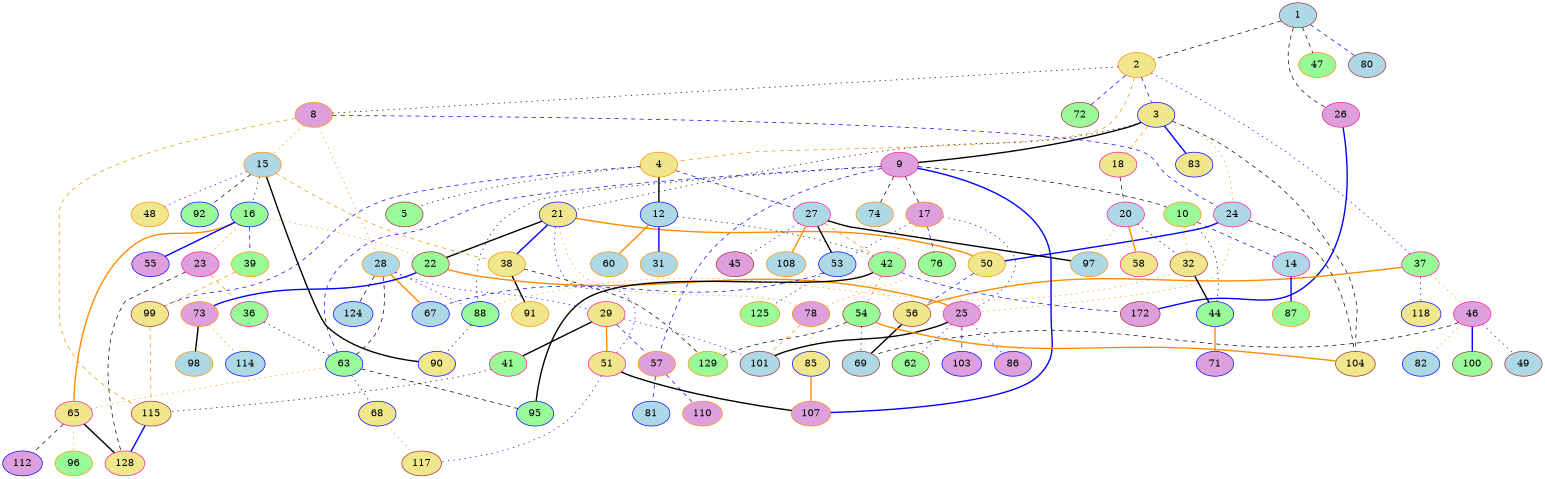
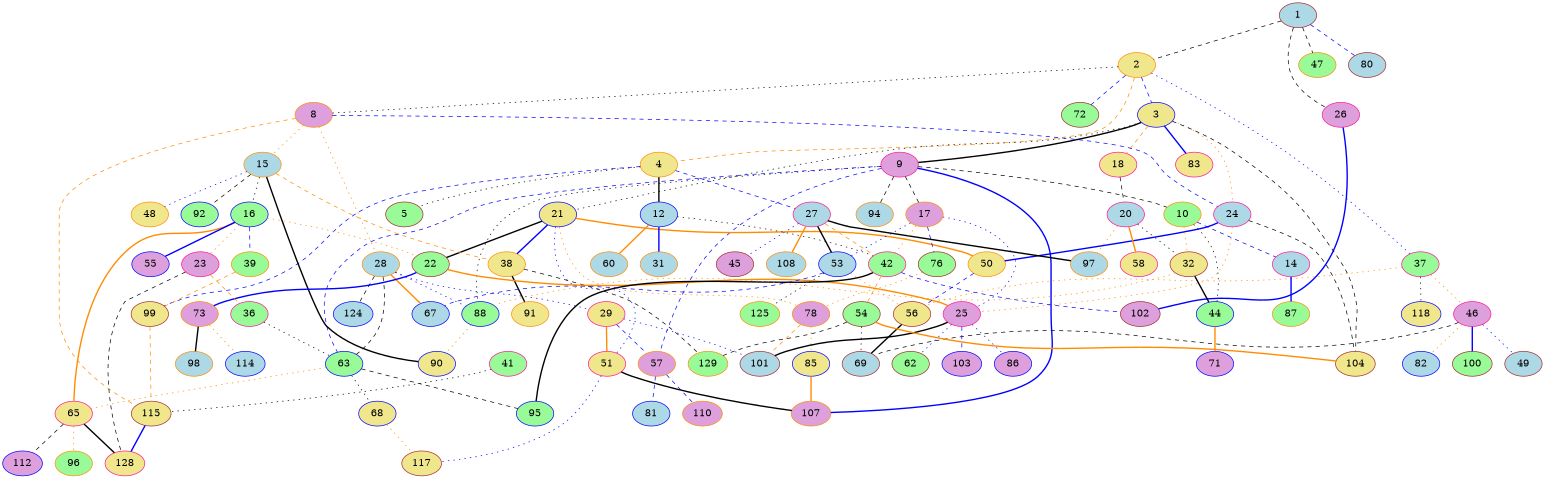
(1194, 165) -> (1194, 165)
(875, 214) -> (875, 214)
(1175, 280) -> (1175, 280)
(1140, 314) -> (1140, 314)
(559, 338) -> none
(459, 339) -> (459, 339)
